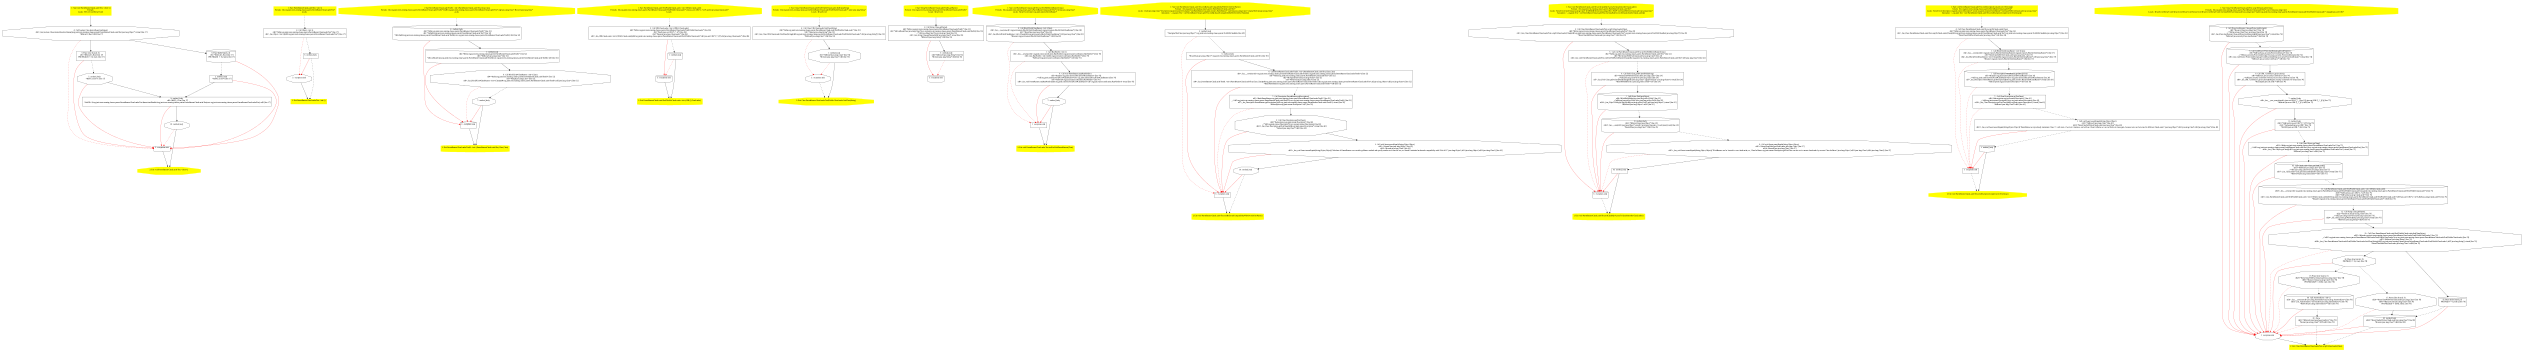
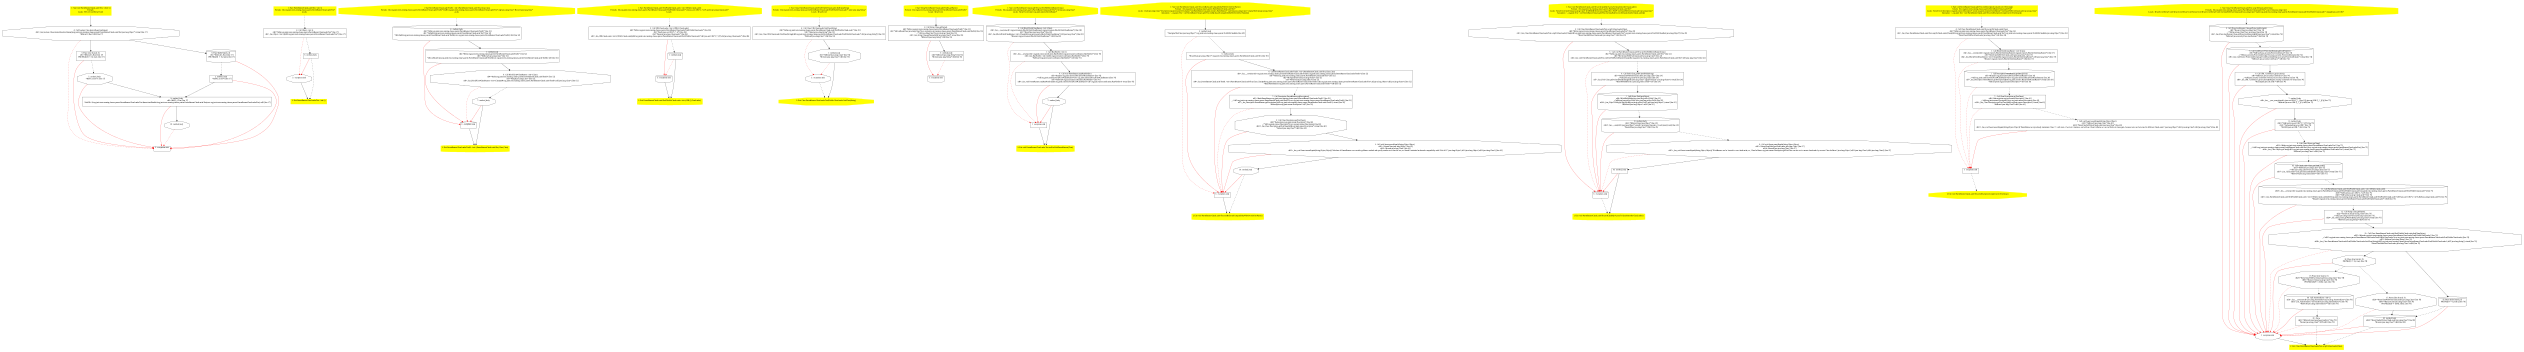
(1987, 149) -> none
(169, 171) -> none
